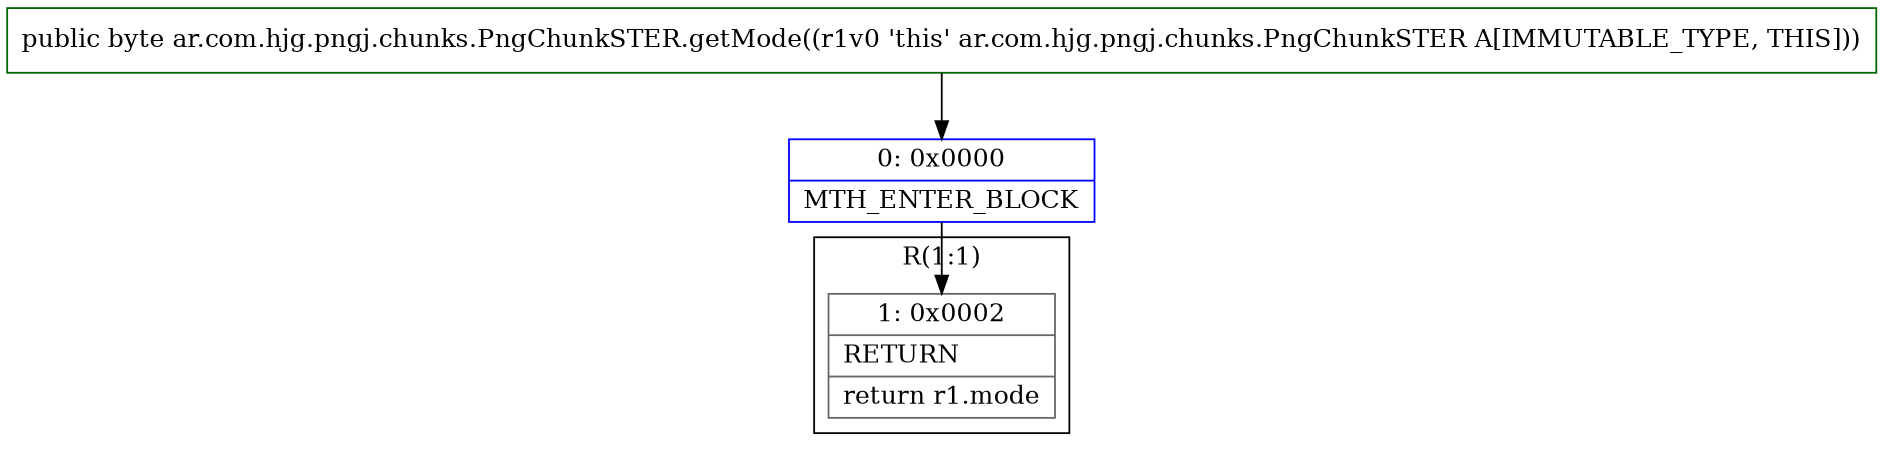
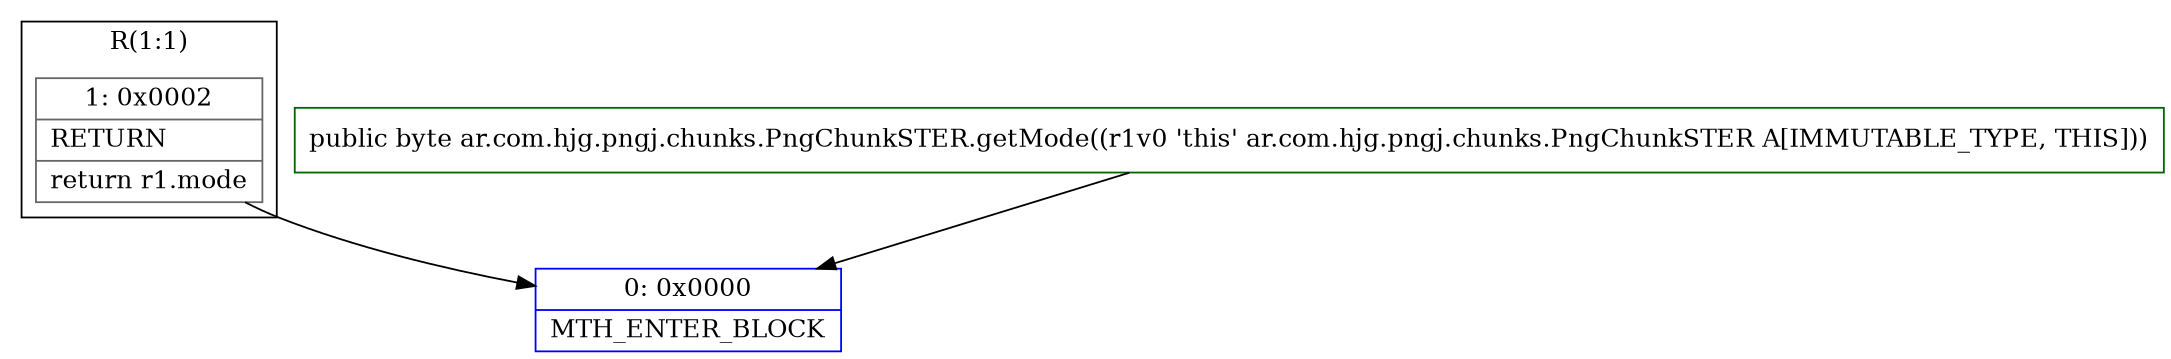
(942, 249) -> (379, 250)
